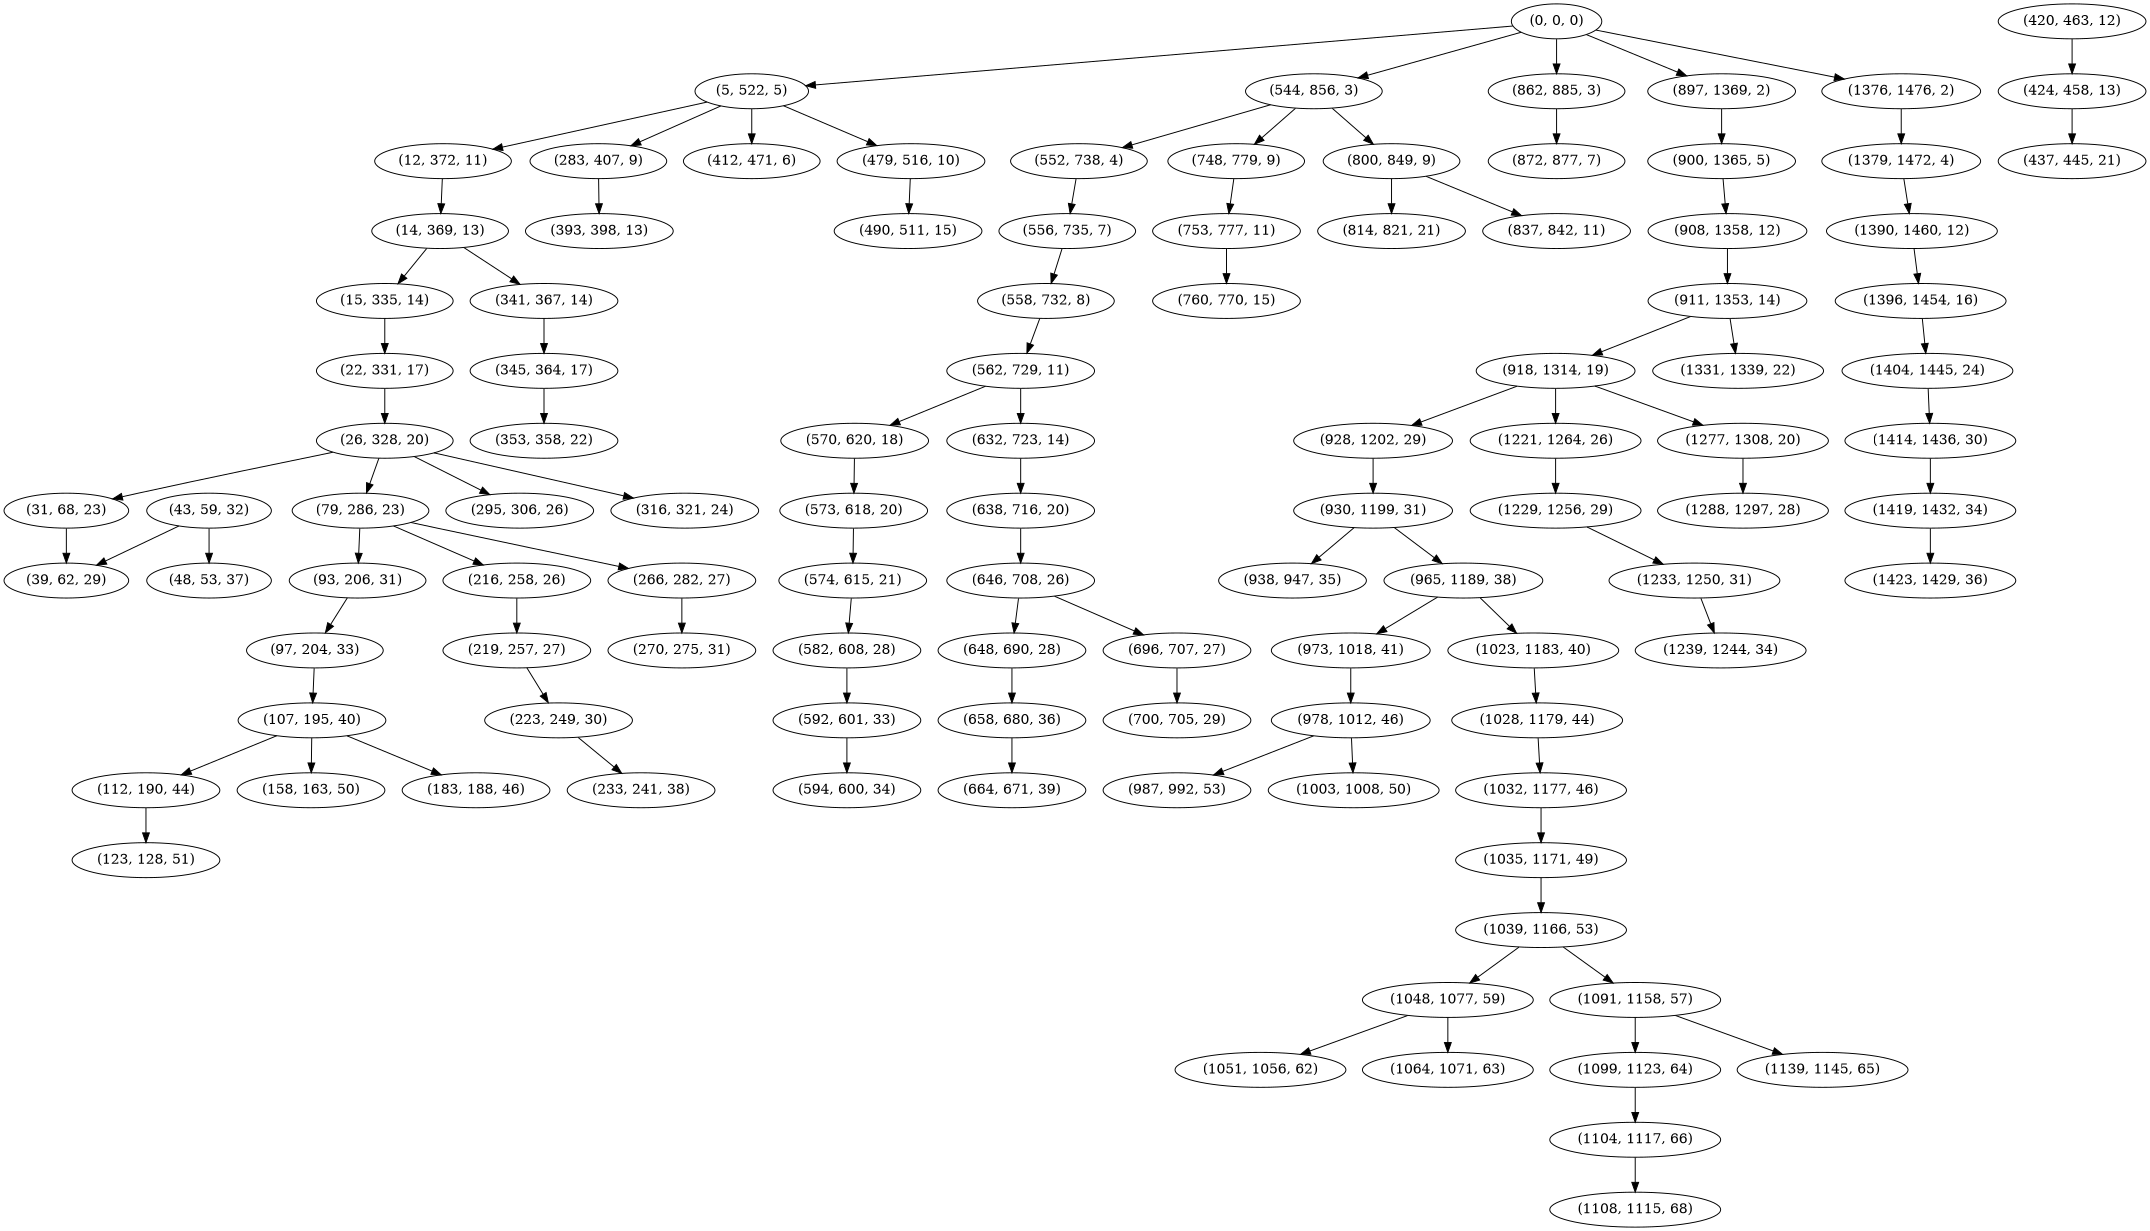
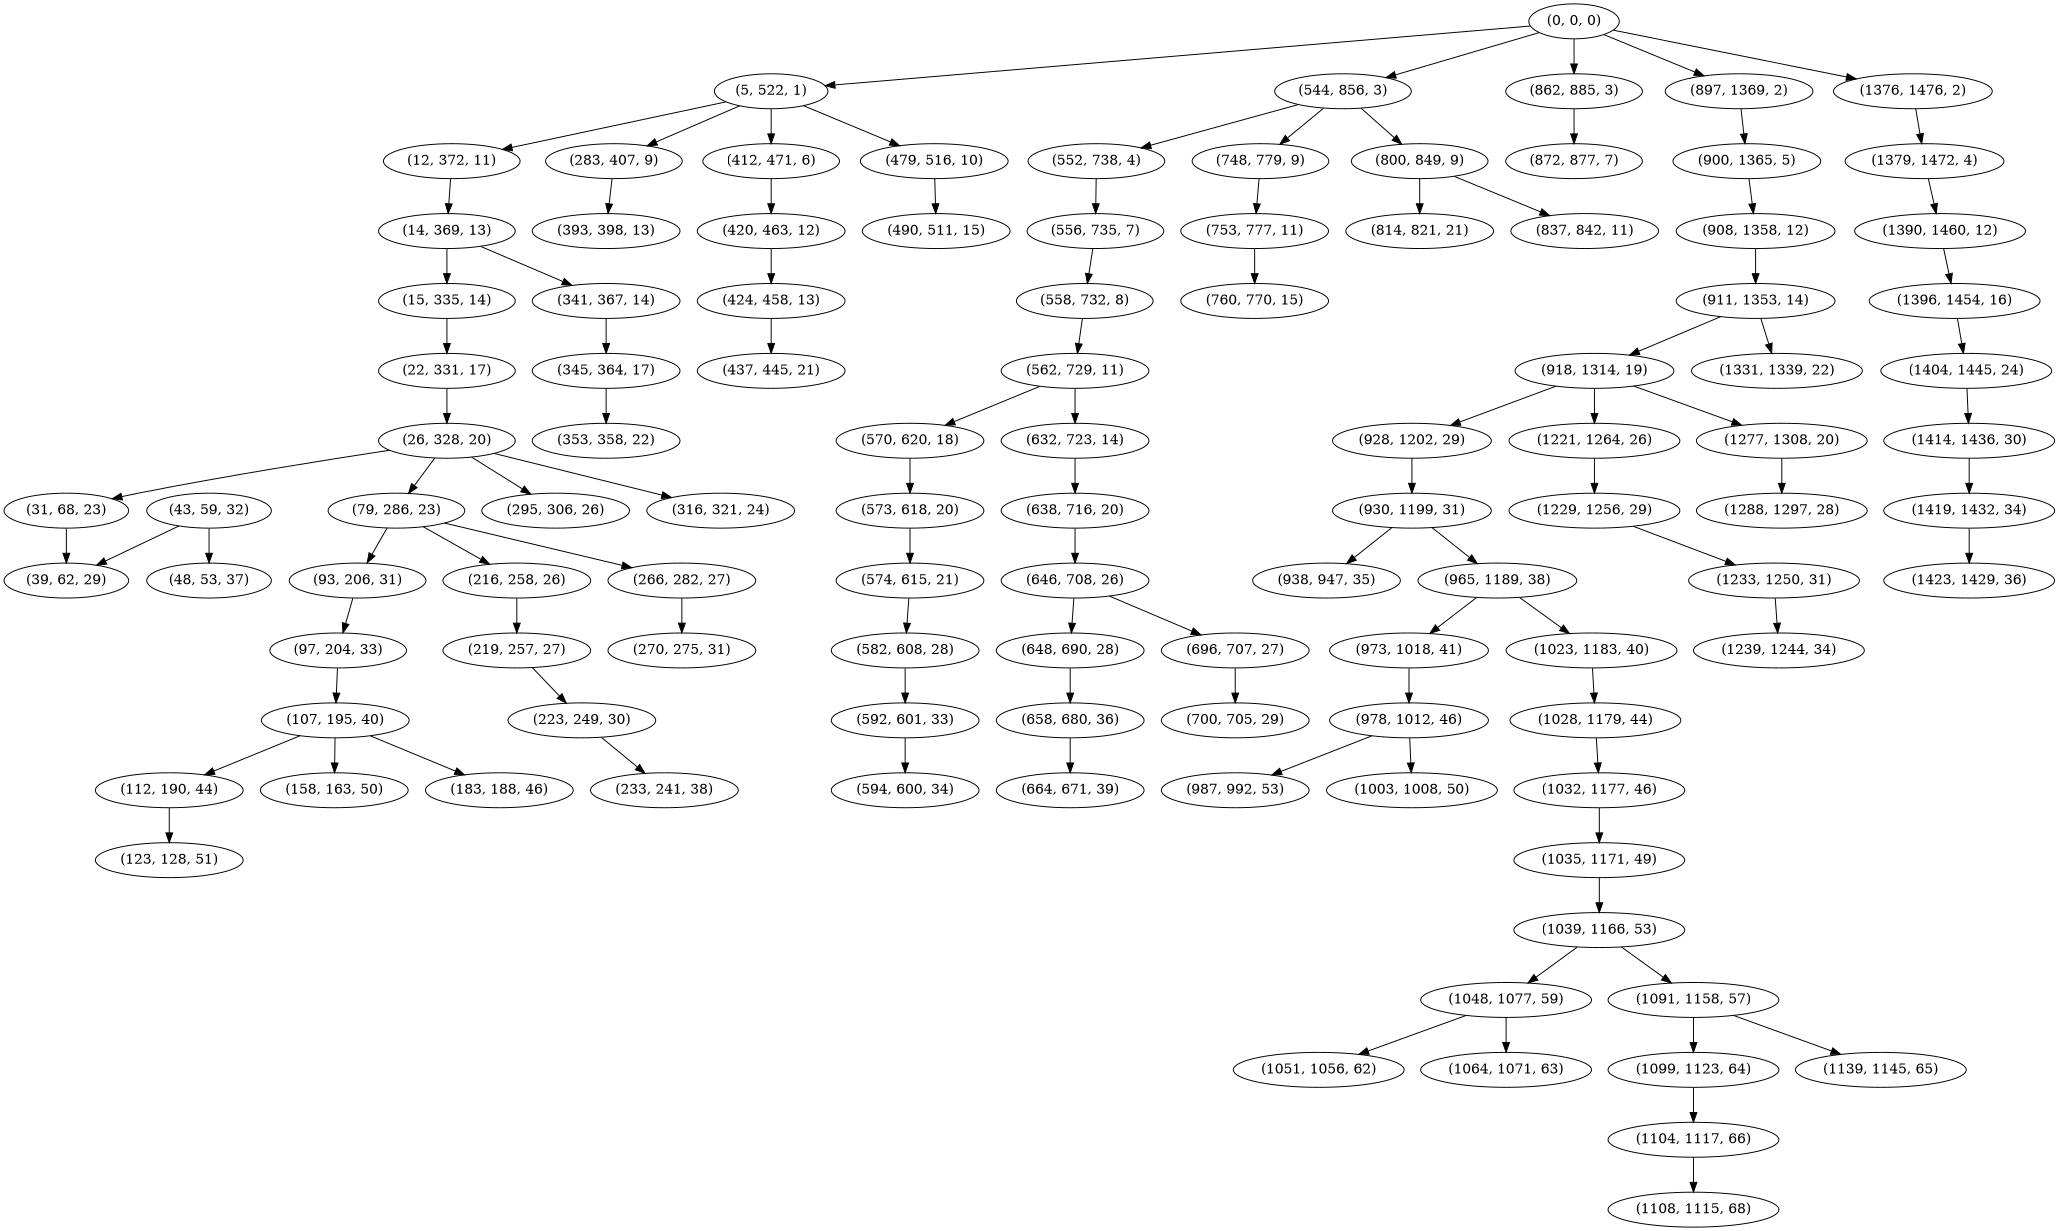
(752, 91) -> (771, 91)
none -> (771, 191)
